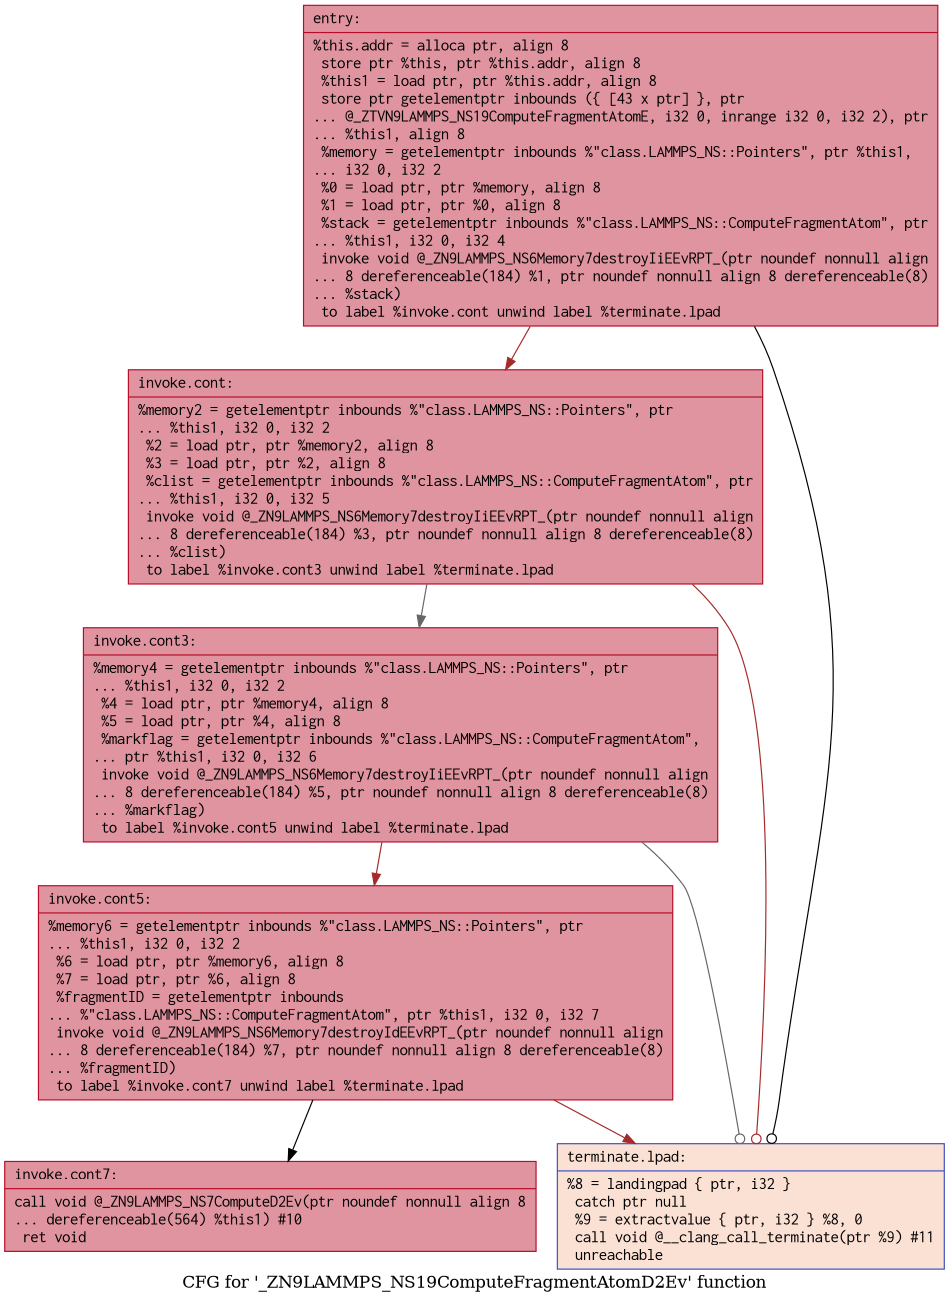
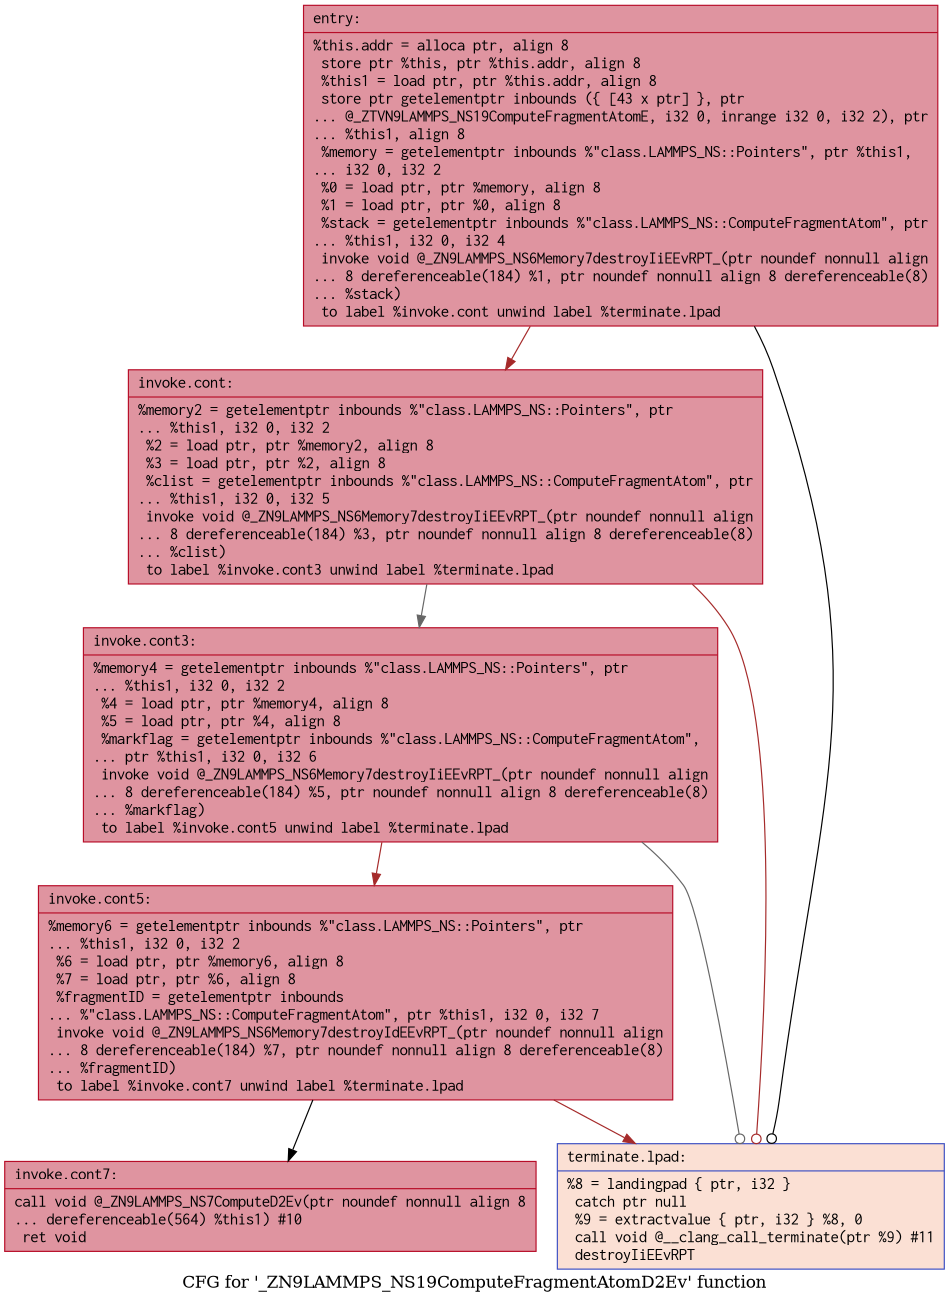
(615, 1255) -> (631, 1255)
